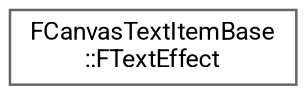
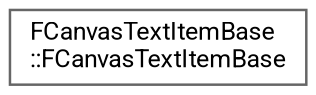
(153, 47) -> (158, 47)
